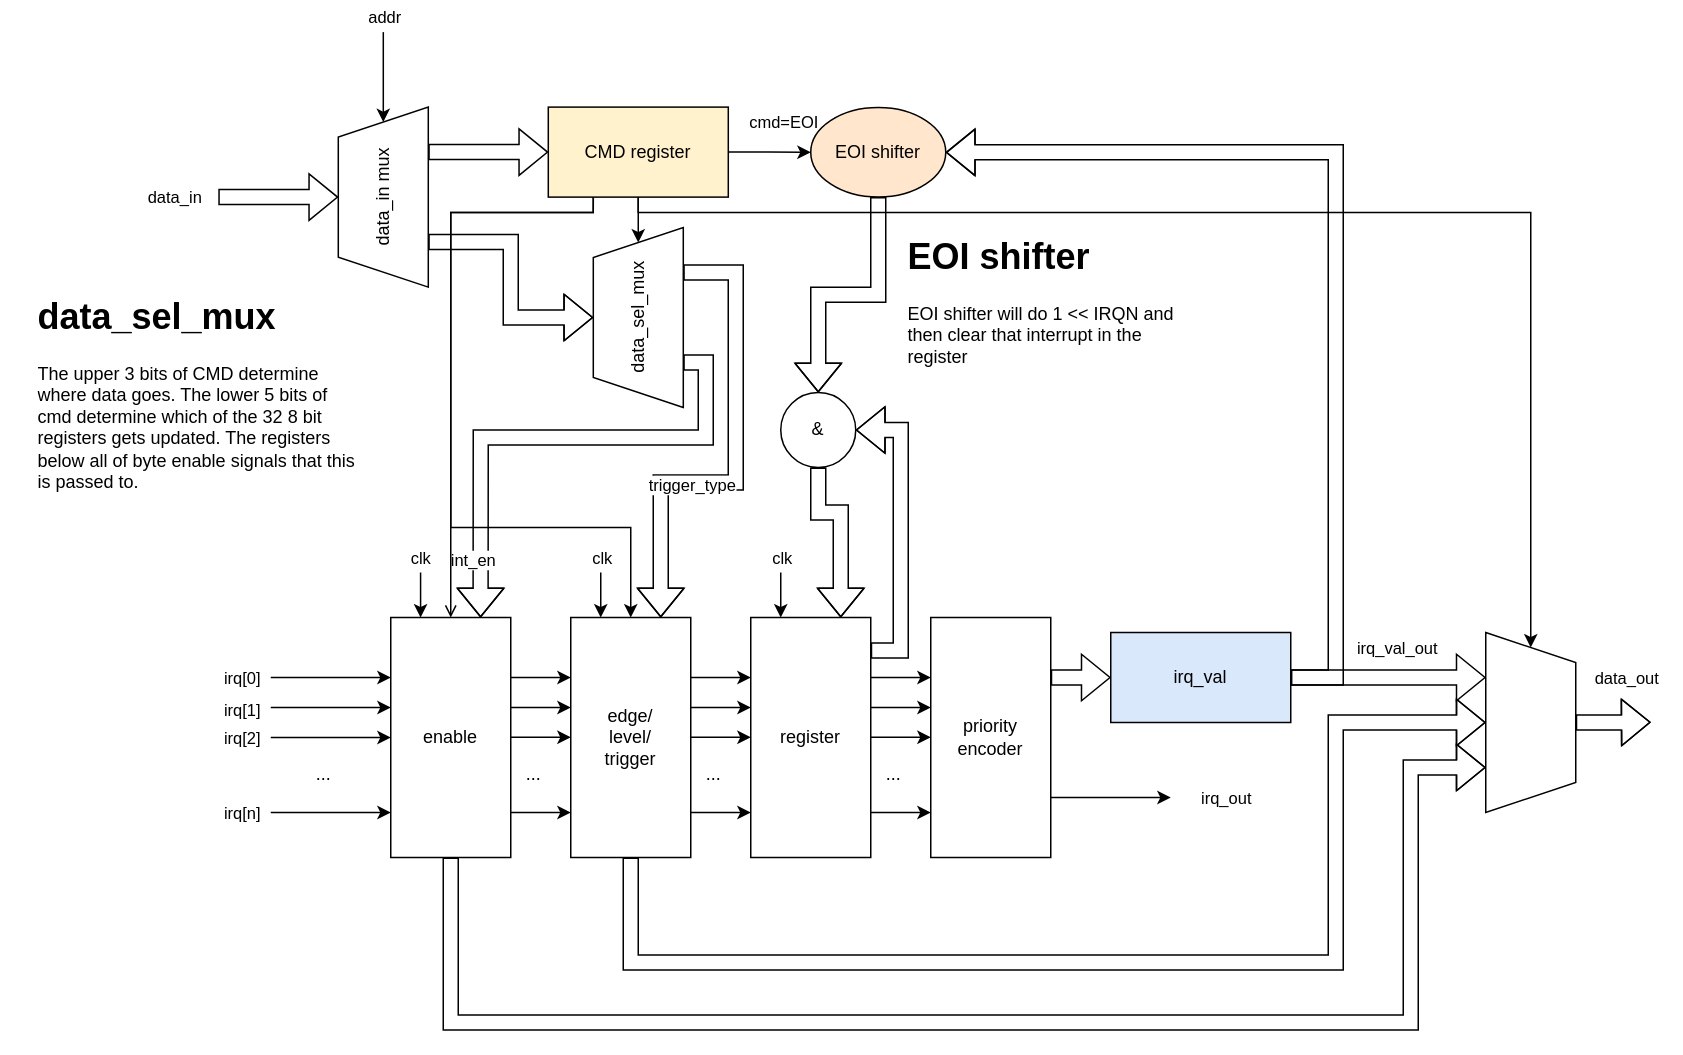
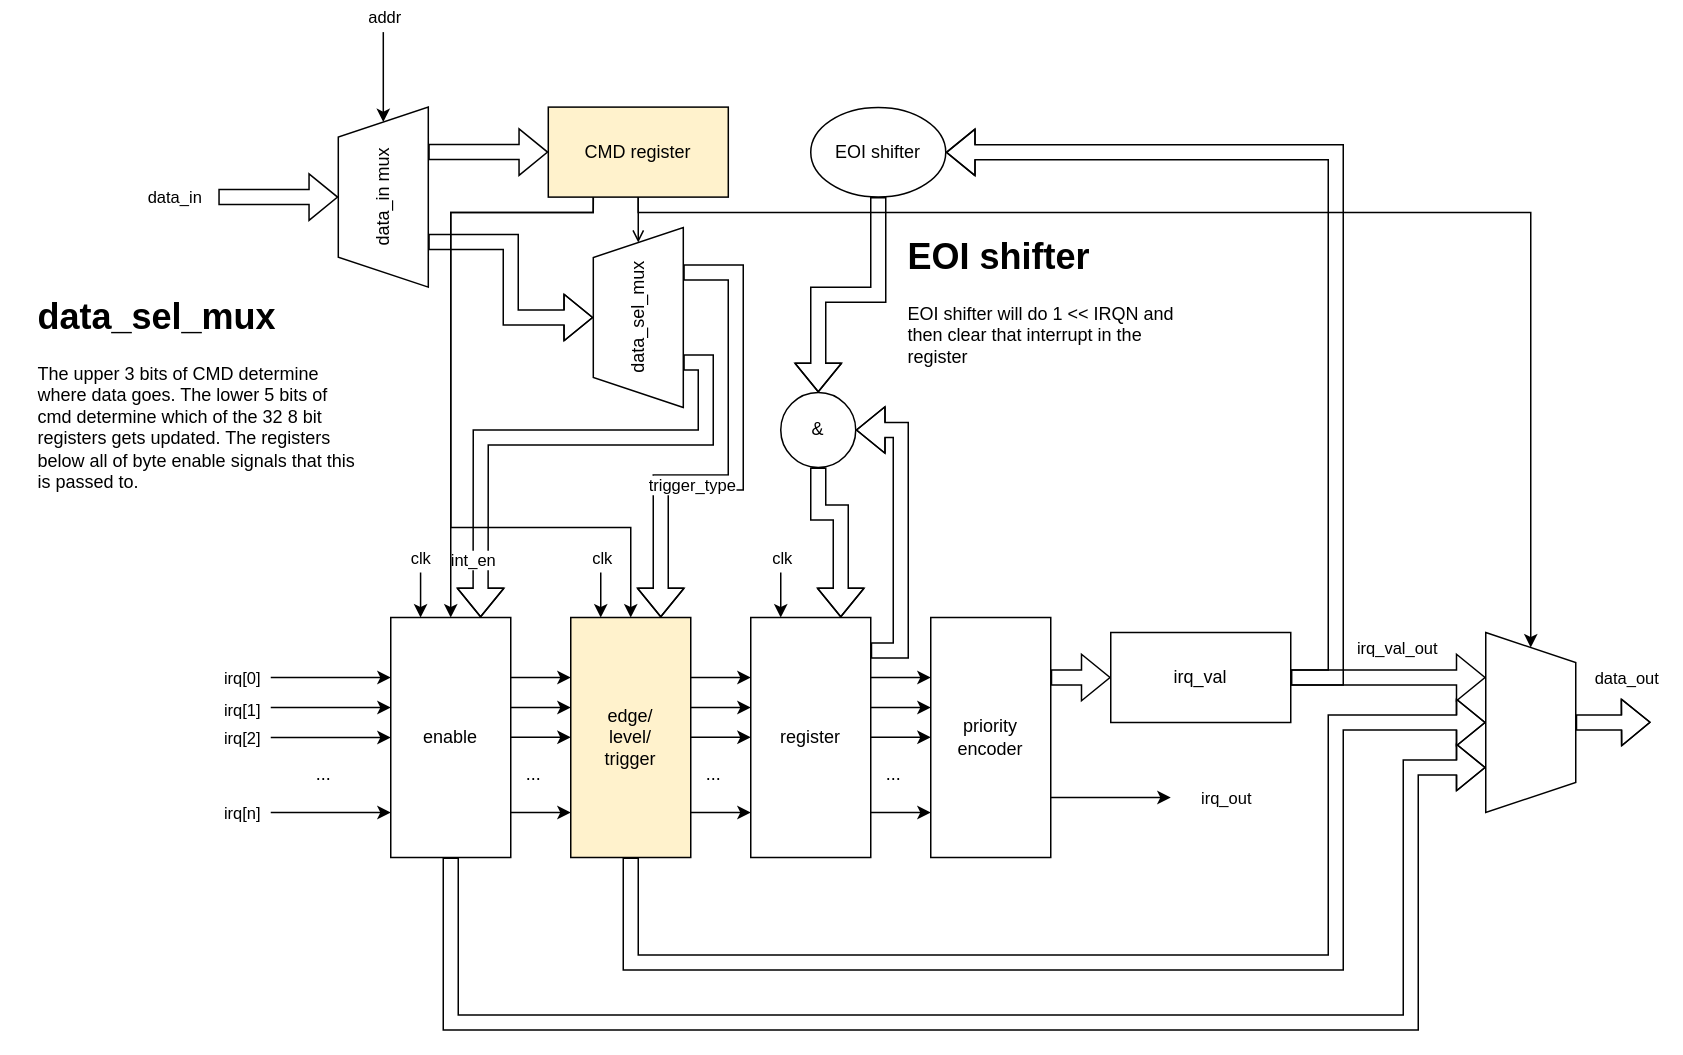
(764, 152) -> none
(878, 152) -> (878, 152)
(638, 231) -> (638, 233)
(451, 608) -> (451, 606)
(1201, 677) -> (1201, 677)
(631, 737) -> (631, 737)
